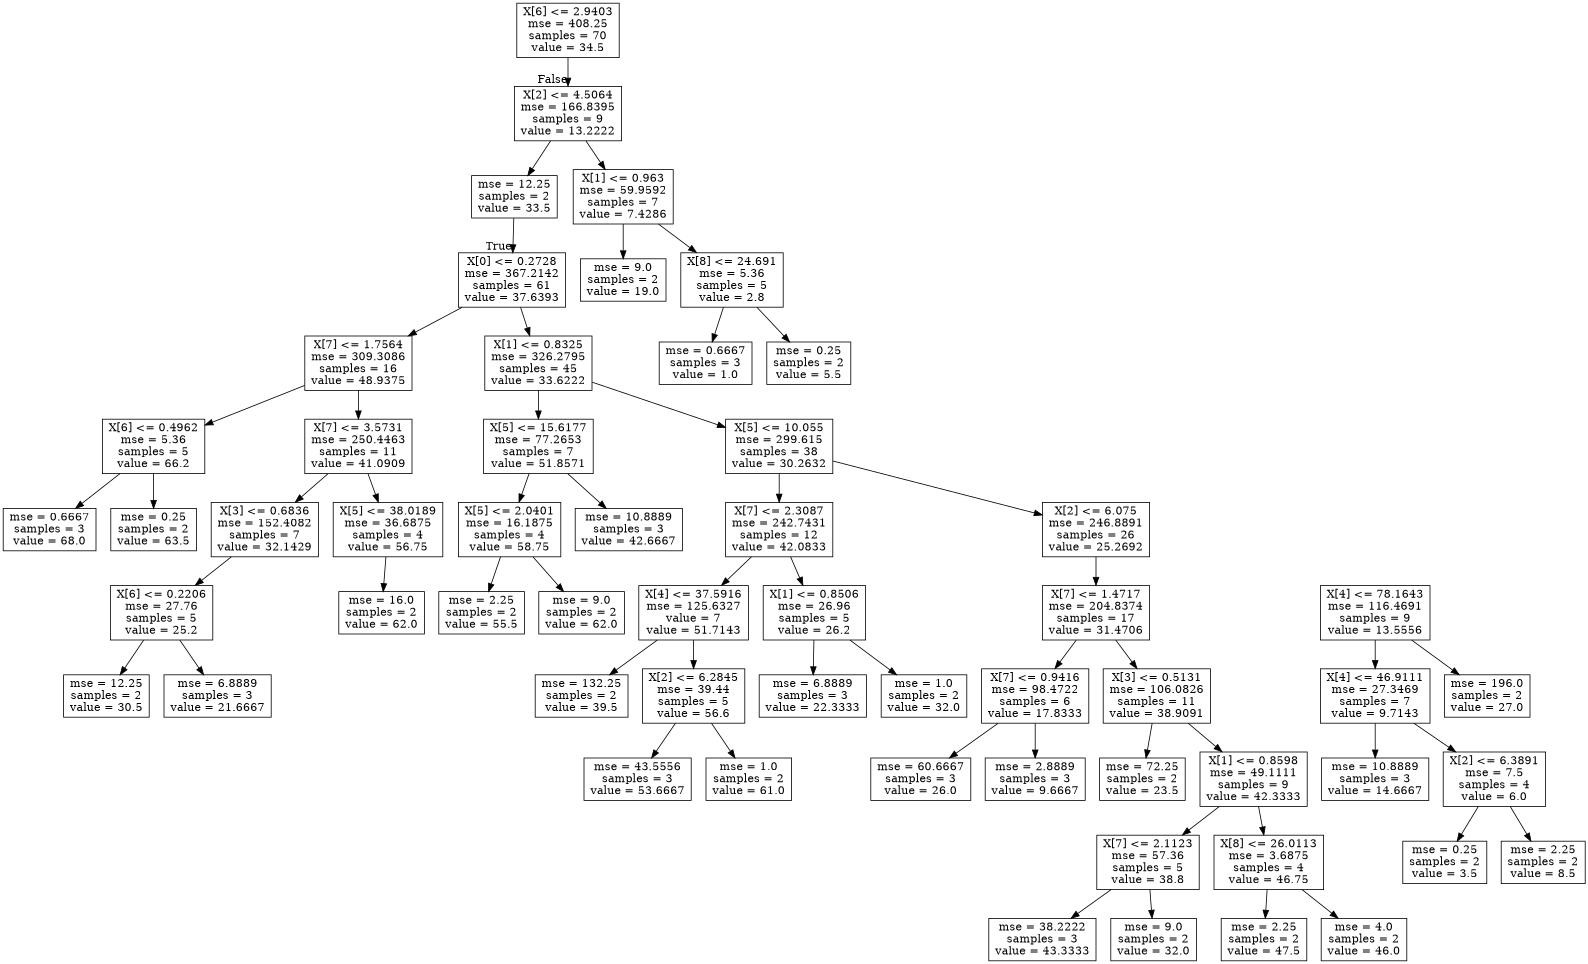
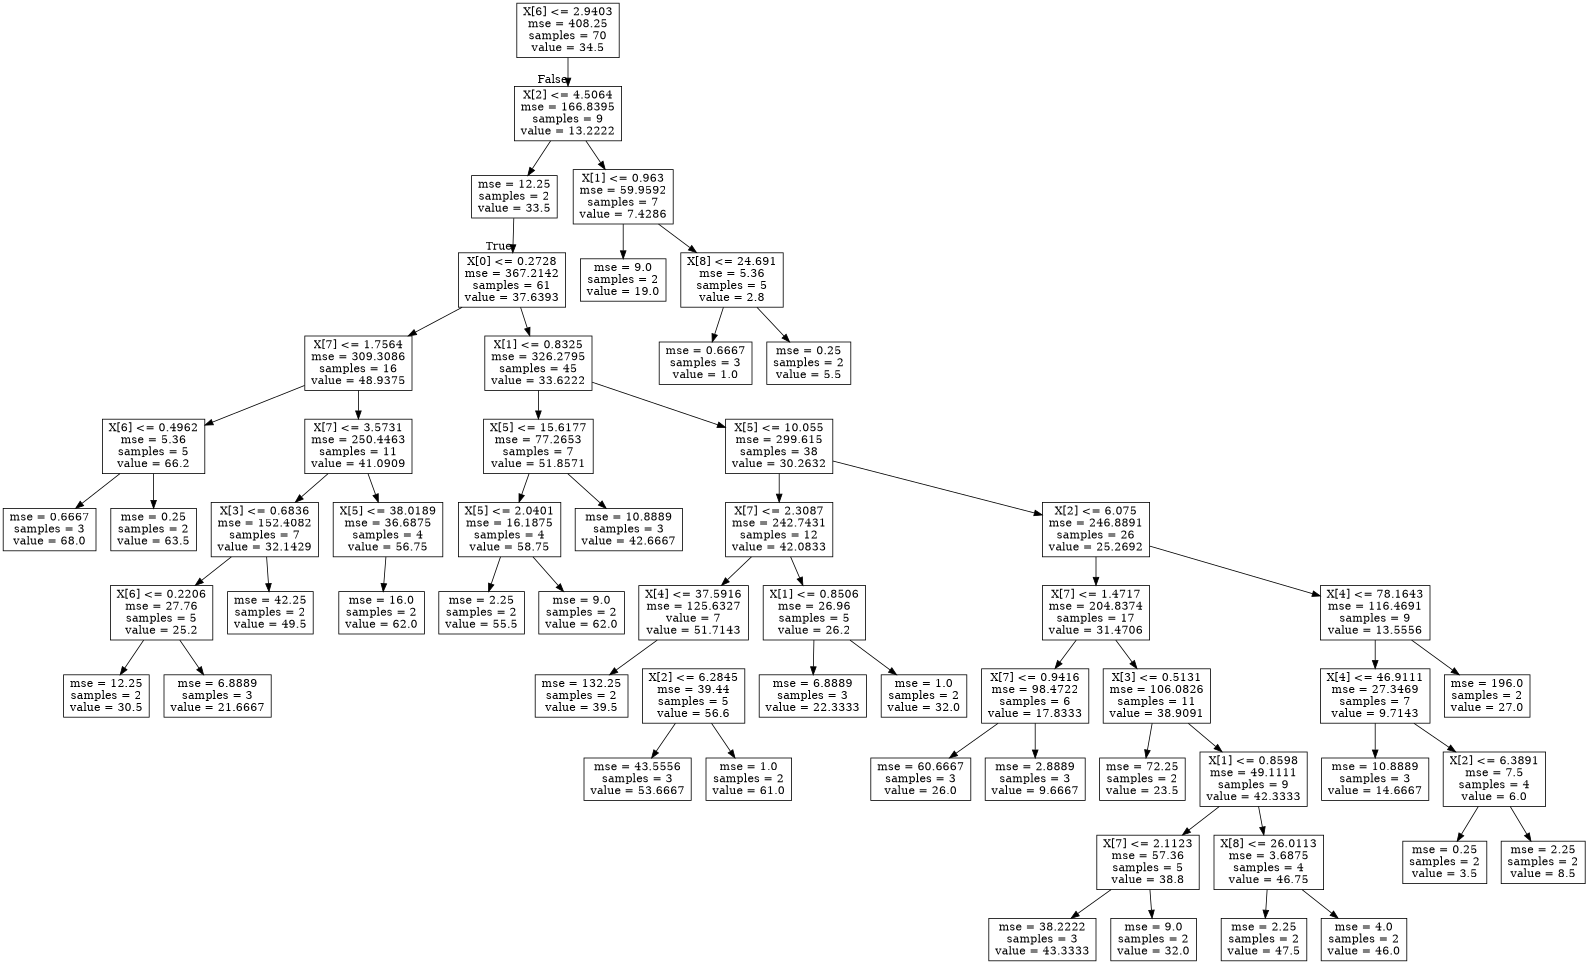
none -> (1231, 570)
none -> (270, 613)
(694, 650) -> none
